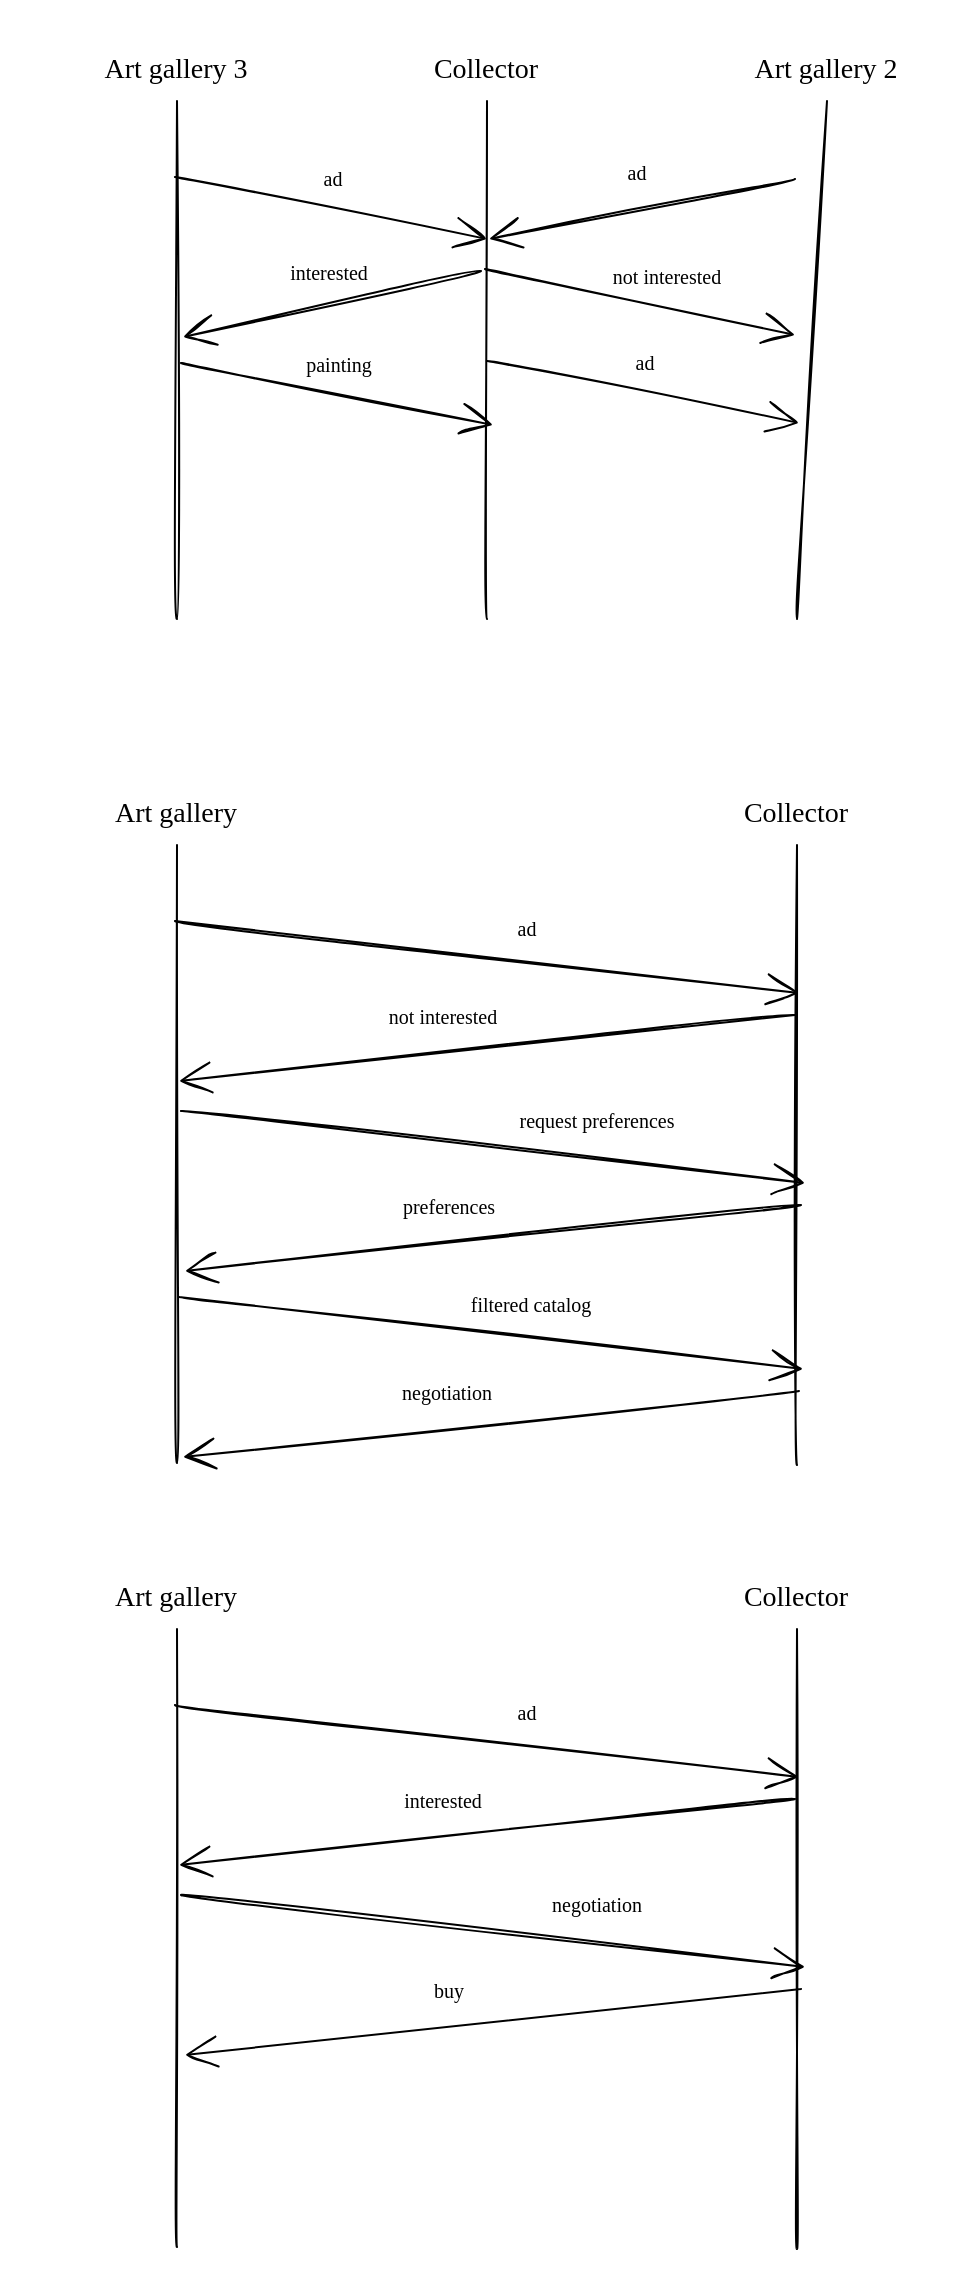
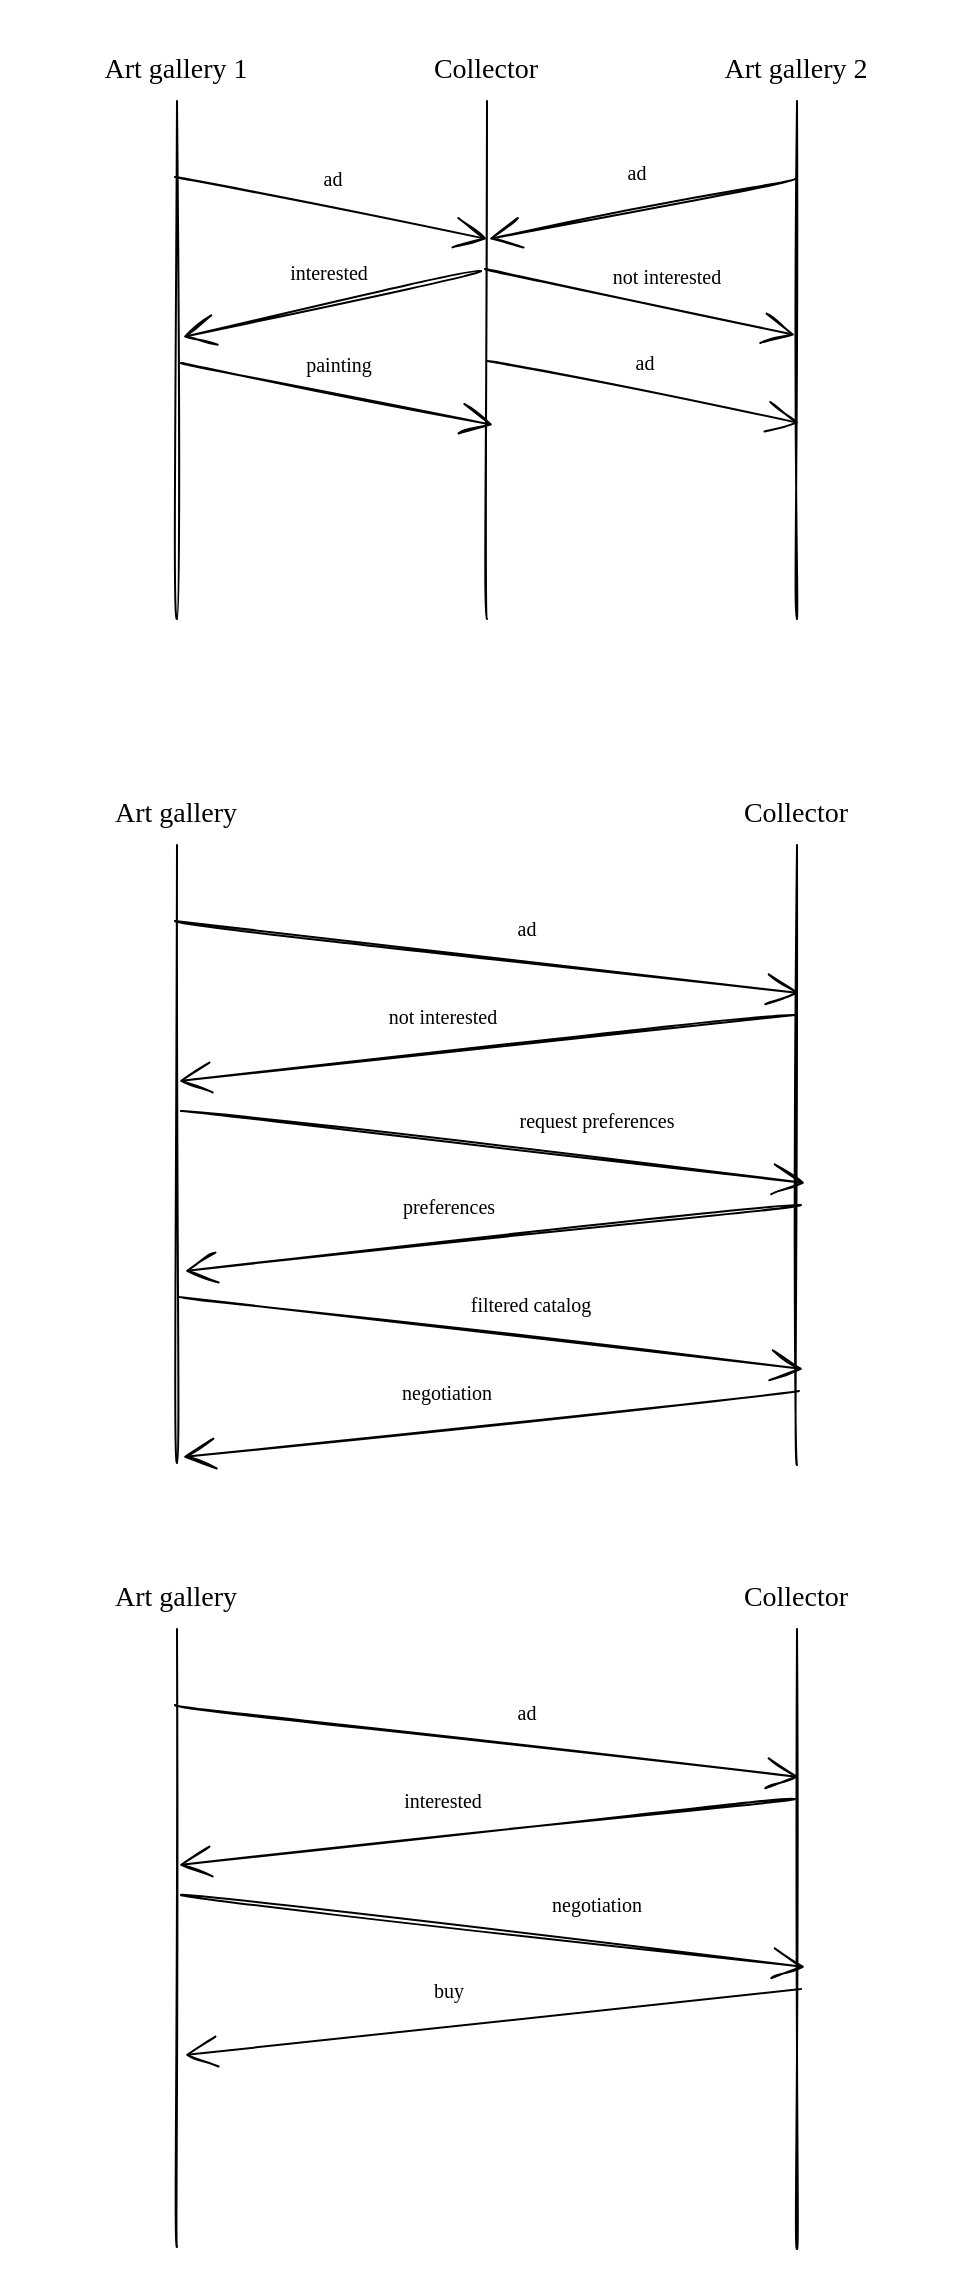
(177, 71) -> (177, 71)
(827, 71) -> (797, 71)
